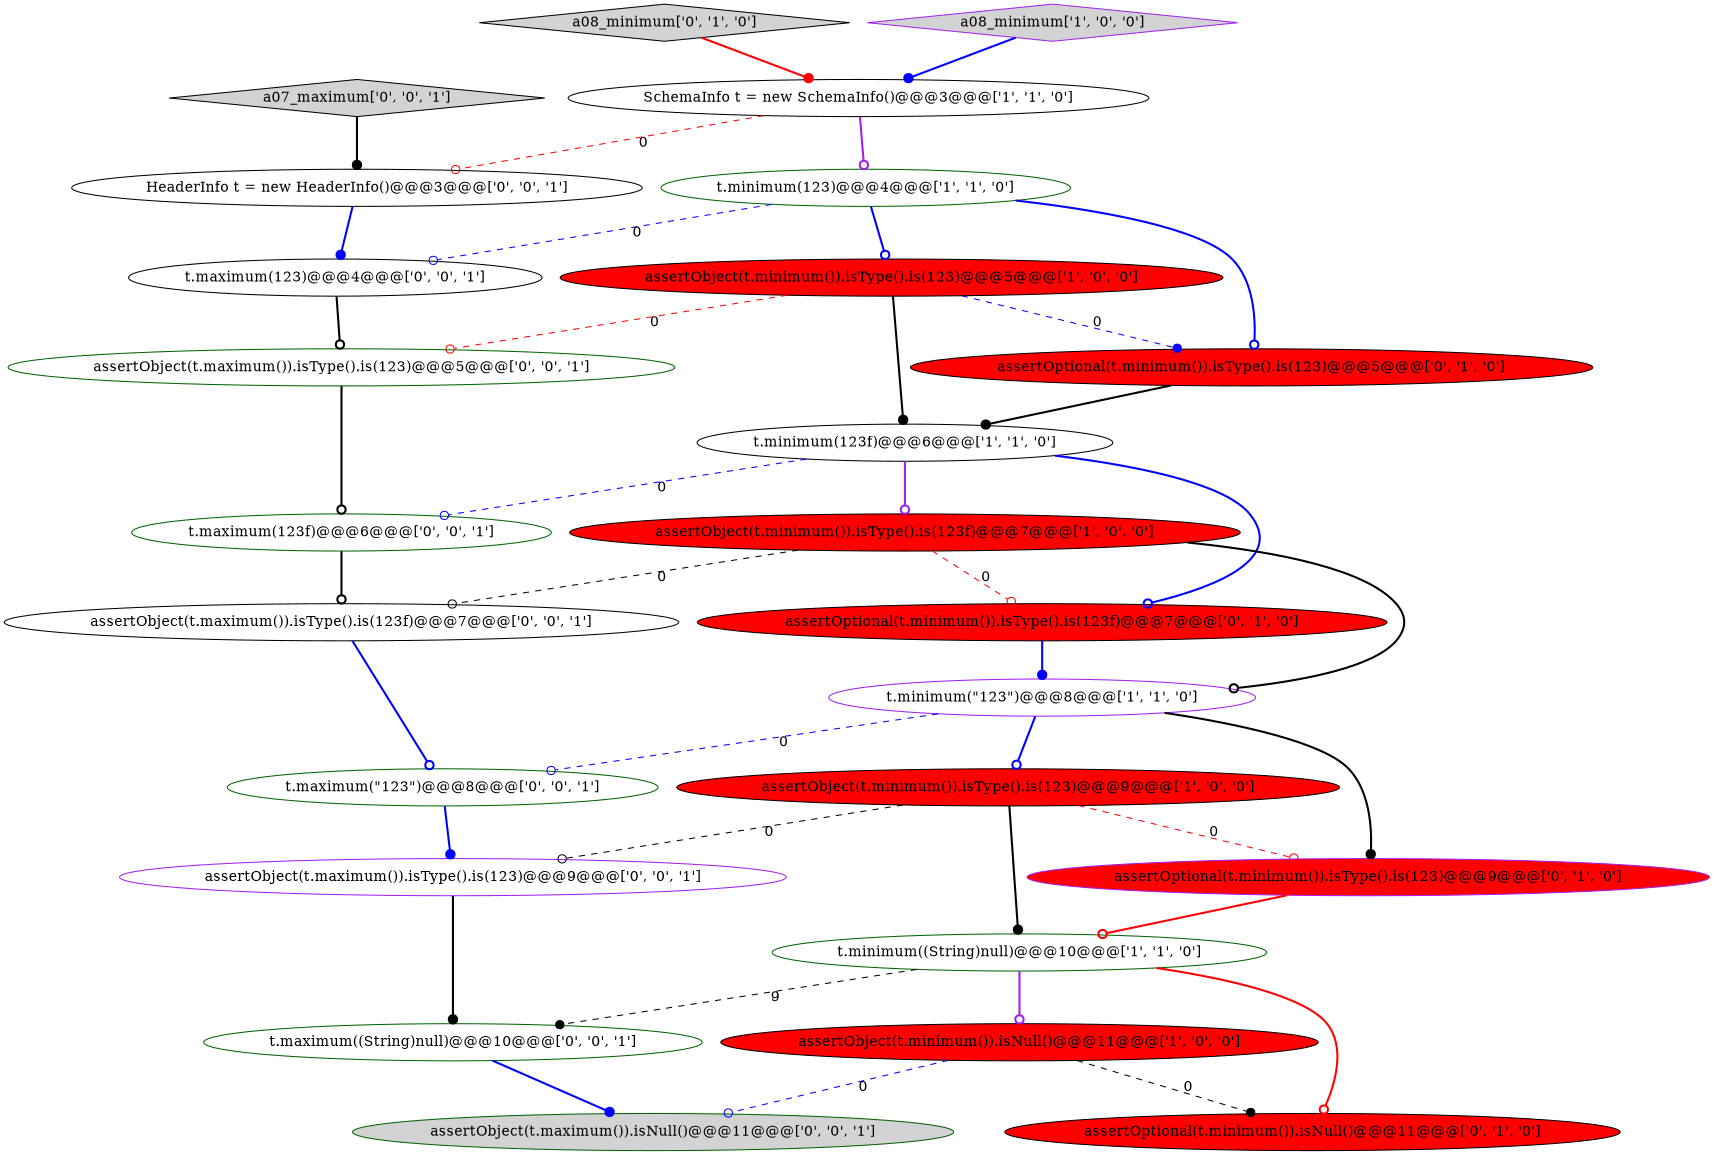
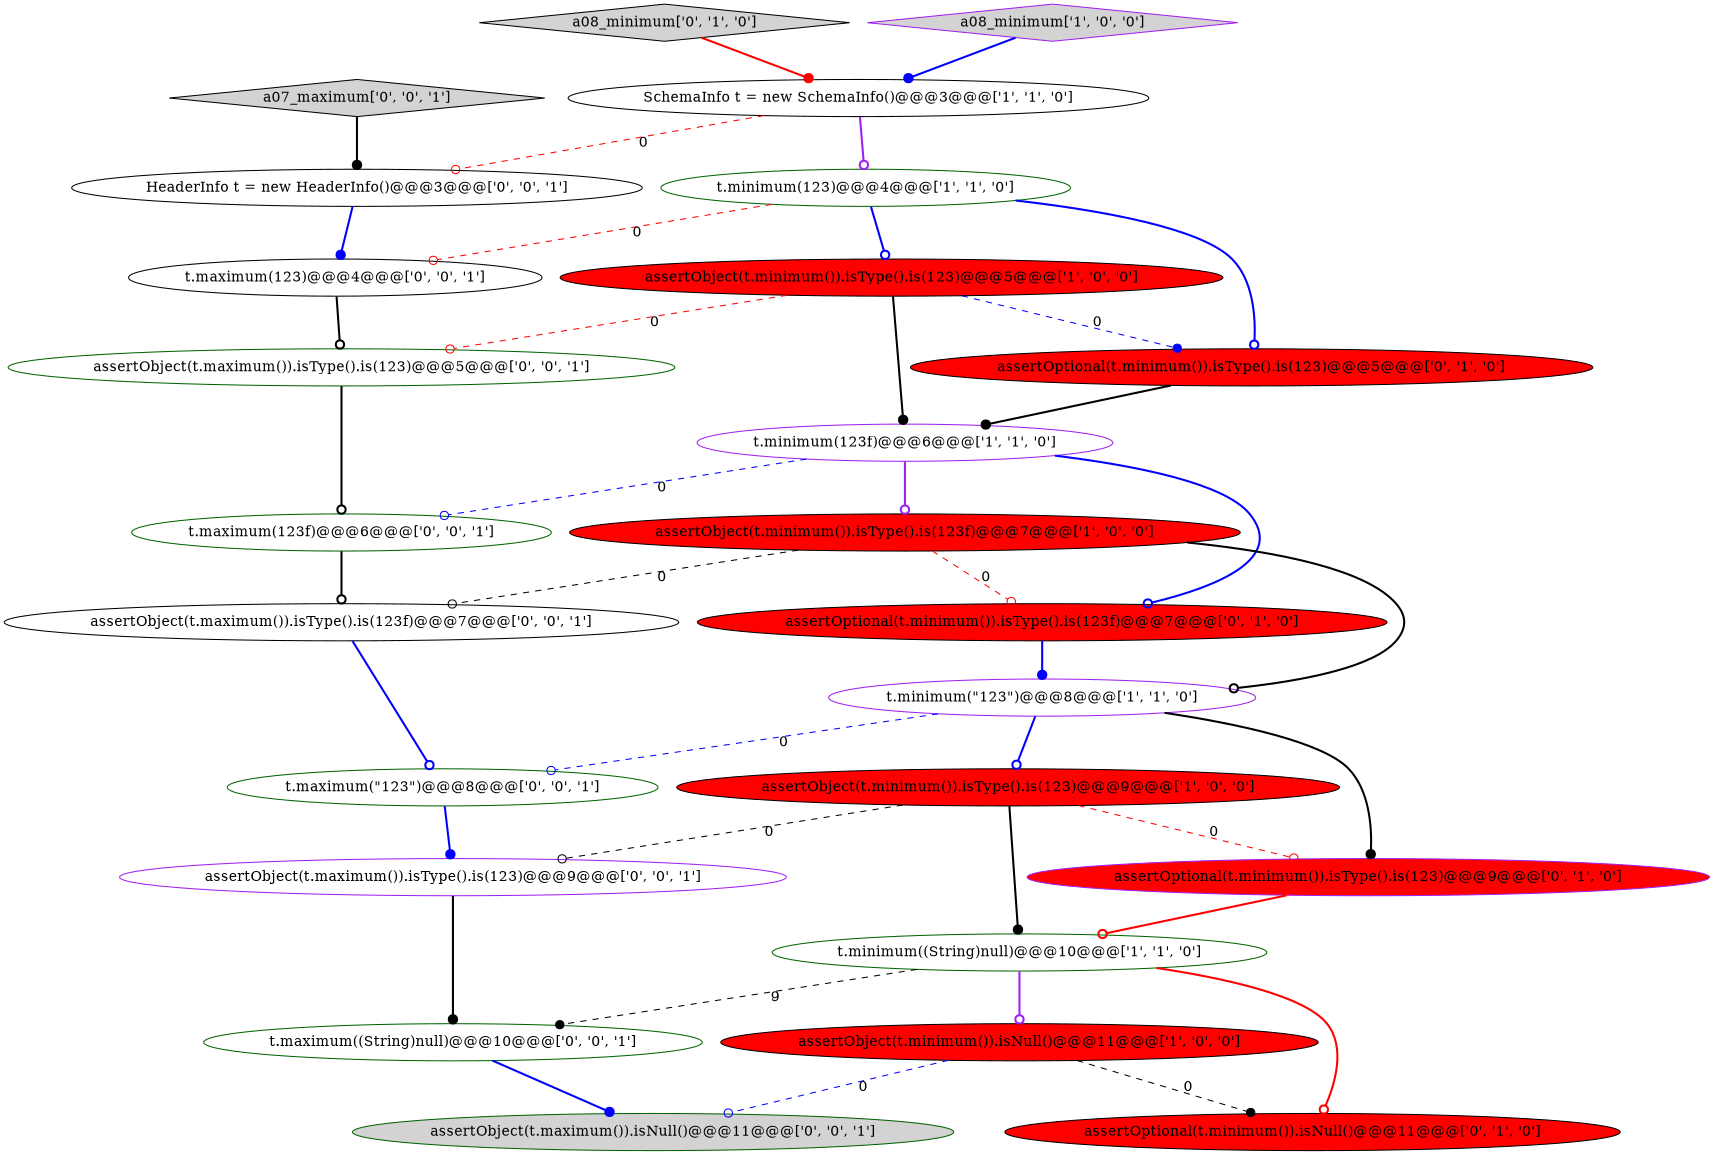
(605, 232) -> (605, 232)
(905, 443) -> (905, 443)
